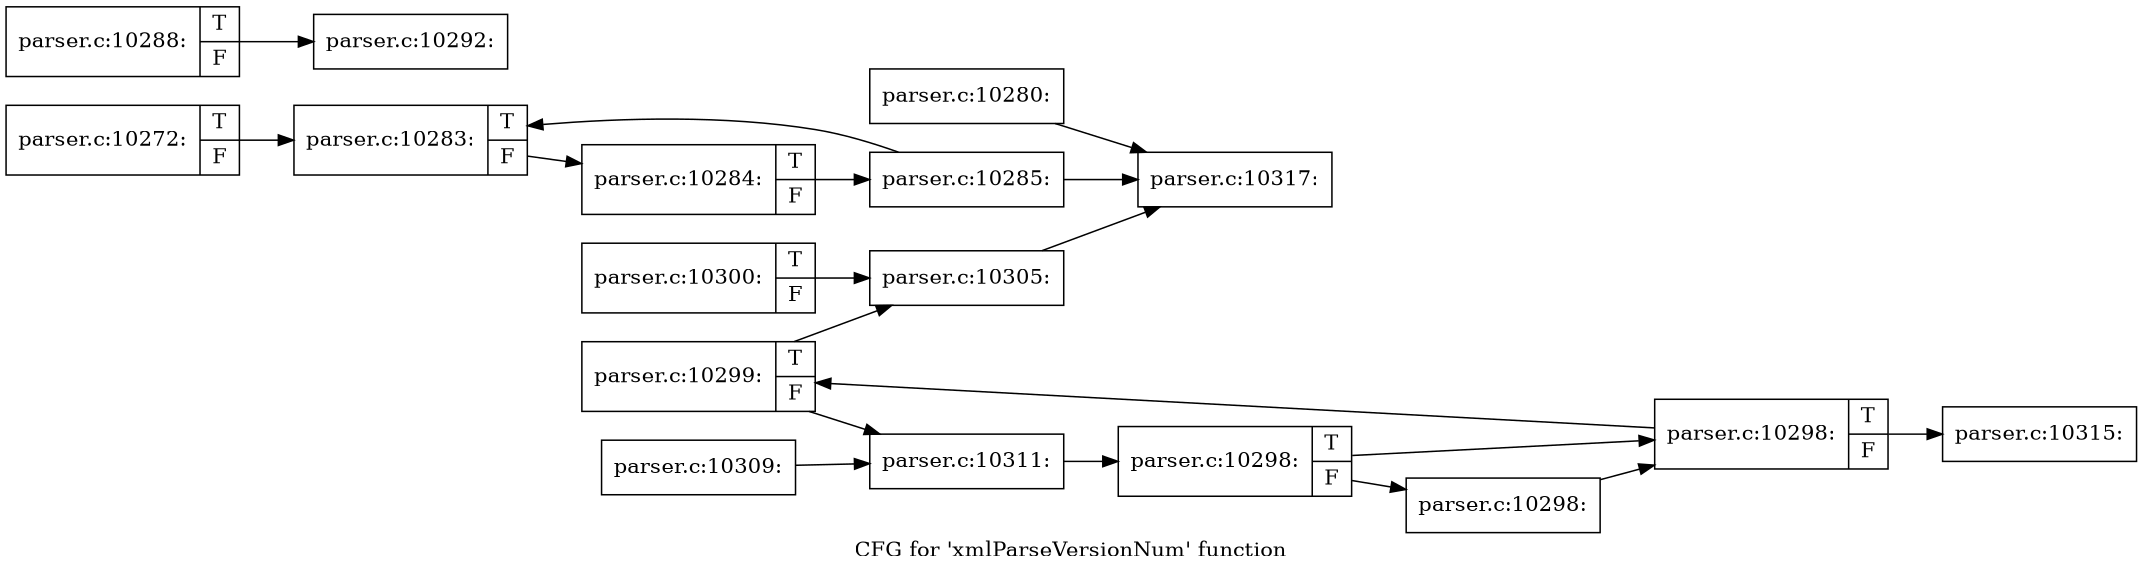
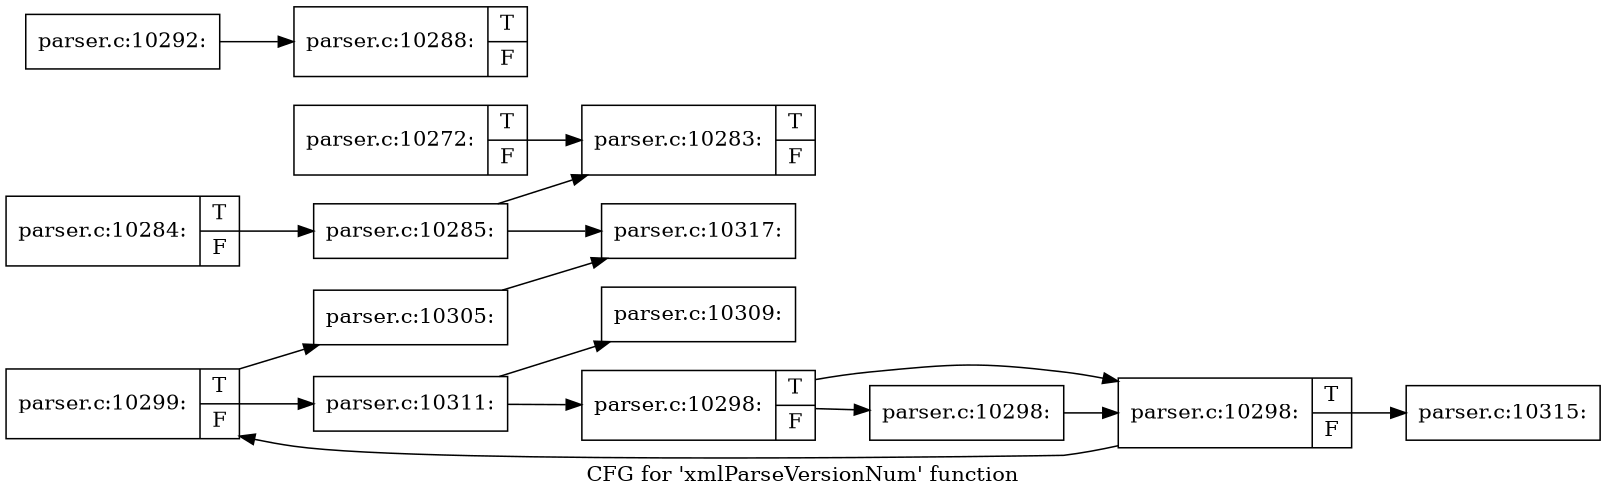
(269, 42) -> (249, 42)
(967, 96) -> none
(547, 159) -> none
(699, 278) -> none
(825, 465) -> (547, 361)
